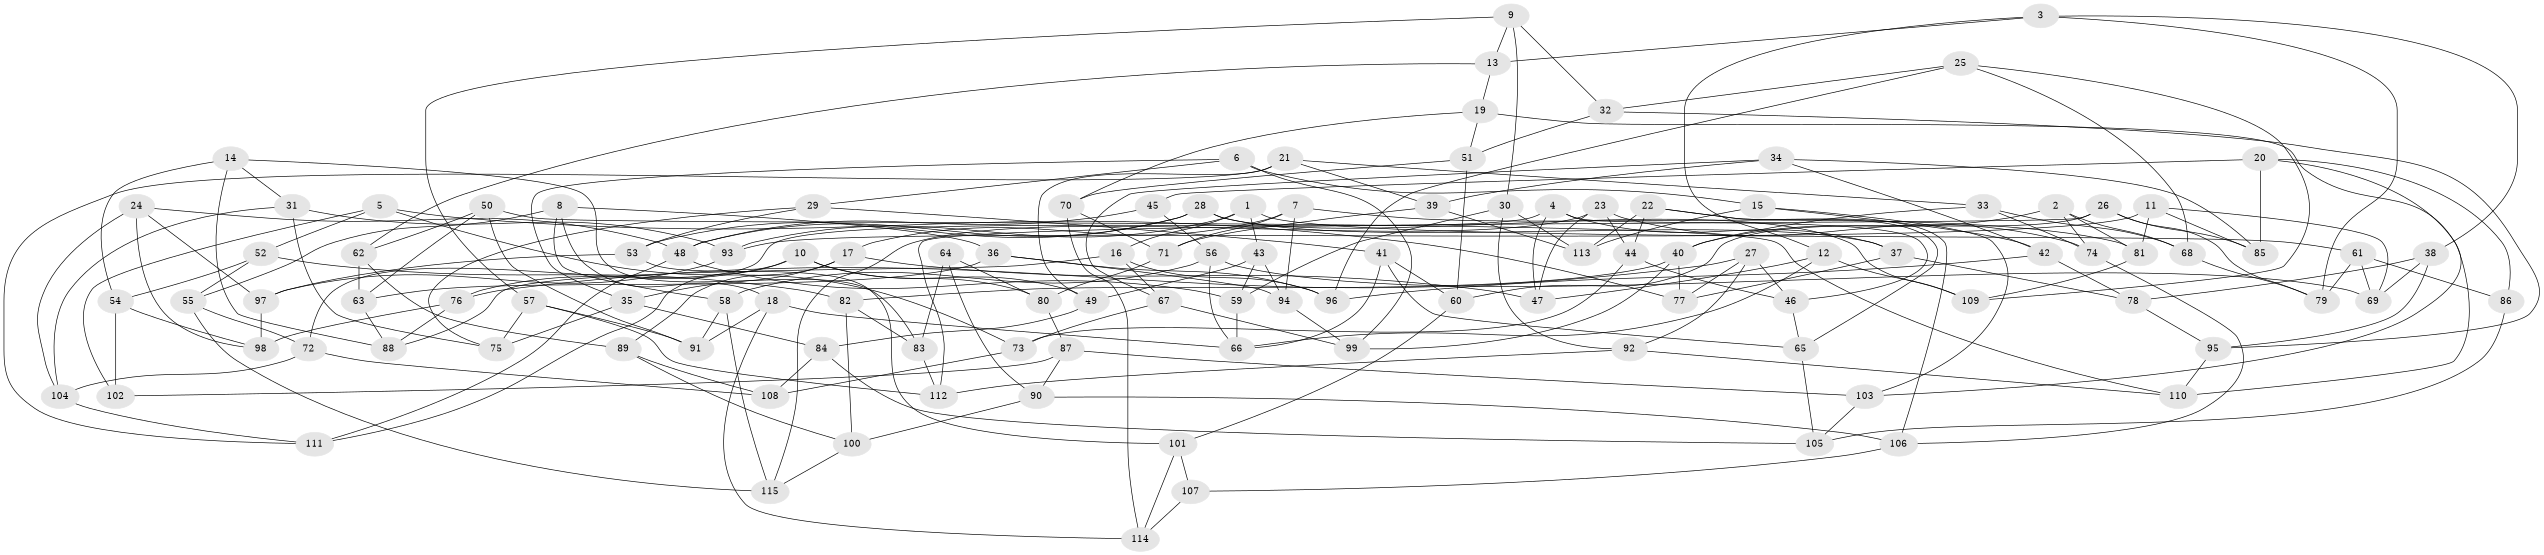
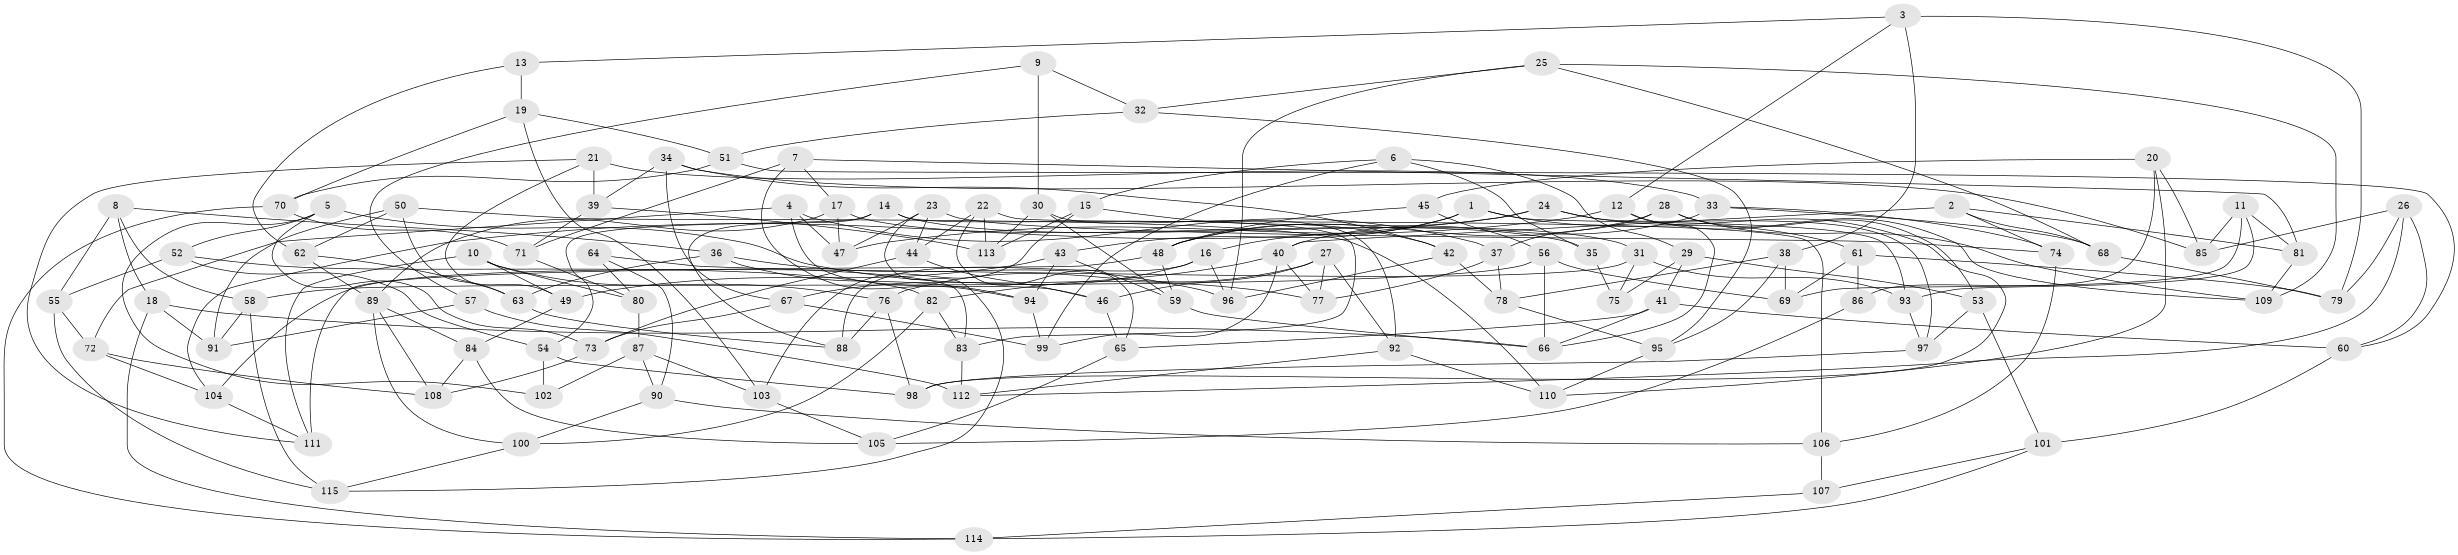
(1502, 40) -> none
(513, 325) -> none
(725, 325) -> (415, 322)
